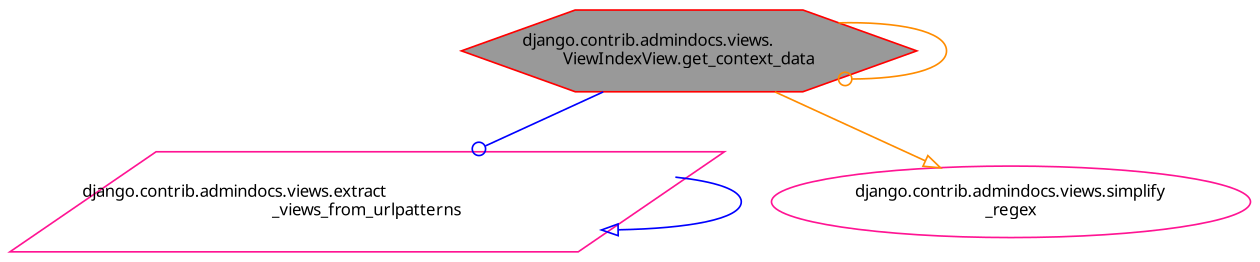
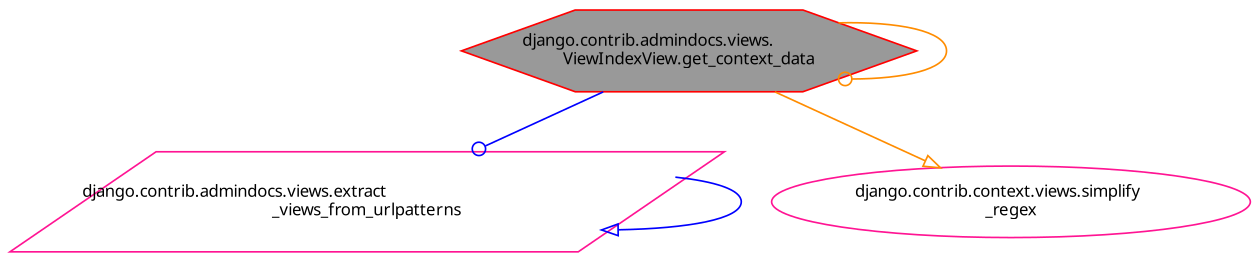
(1011, 202) -> (1011, 202)
